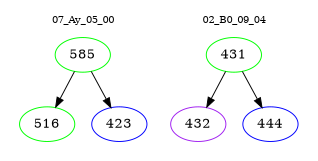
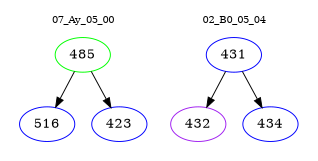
(234, 21) -> (234, 21)
(83, 55) -> (83, 55)
(234, 55) -> (234, 55)
(47, 124) -> (47, 124)
(270, 124) -> (270, 124)
